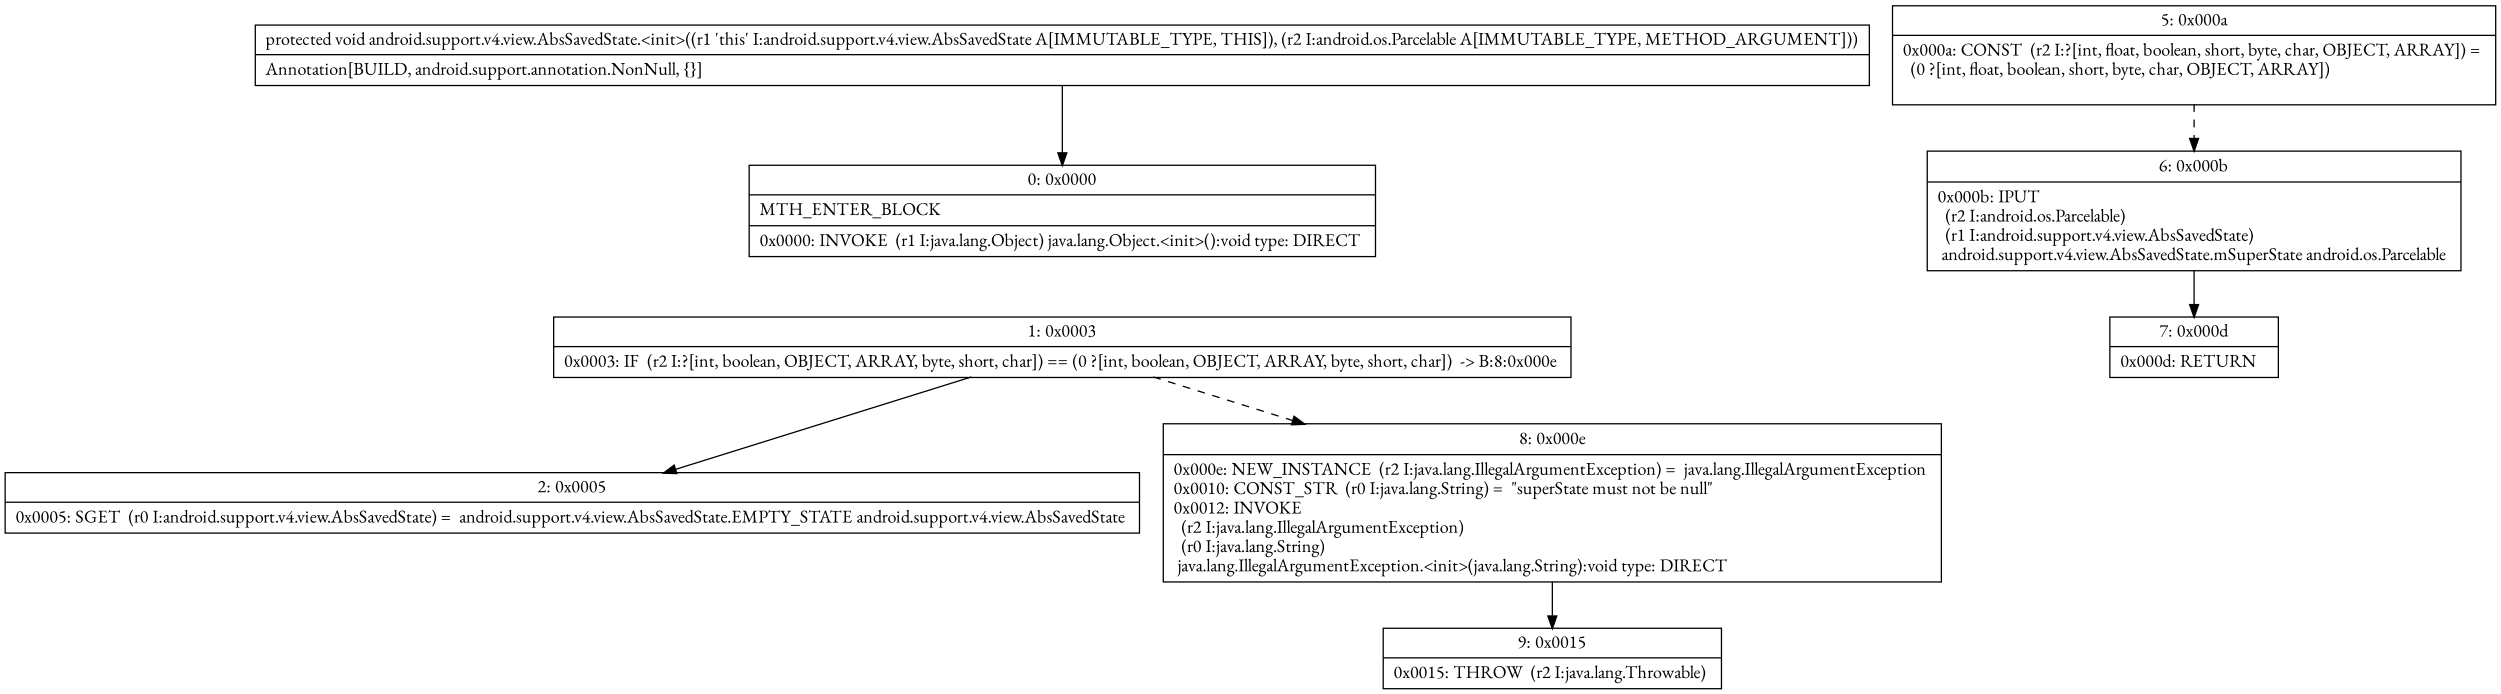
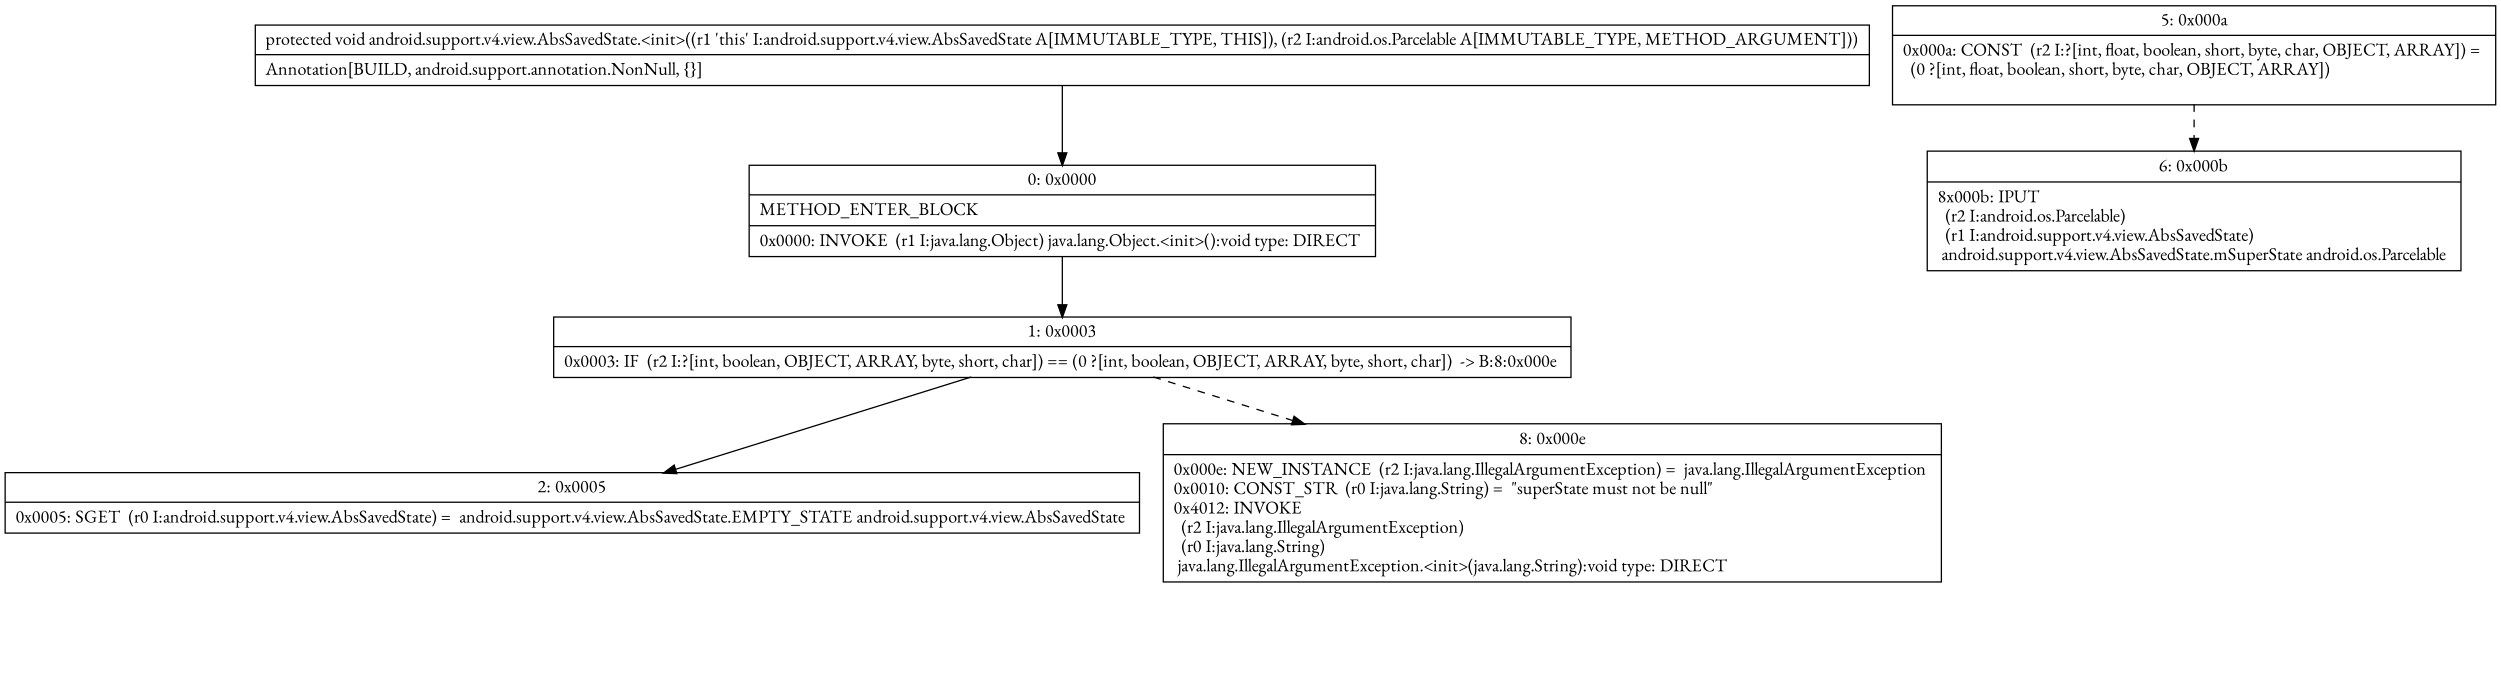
(1993, 197) -> (1993, 197)
(851, 210) -> (869, 210)
none -> (1062, 280)
(2194, 347) -> none
(1242, 508) -> (1242, 508)
(1552, 658) -> none
